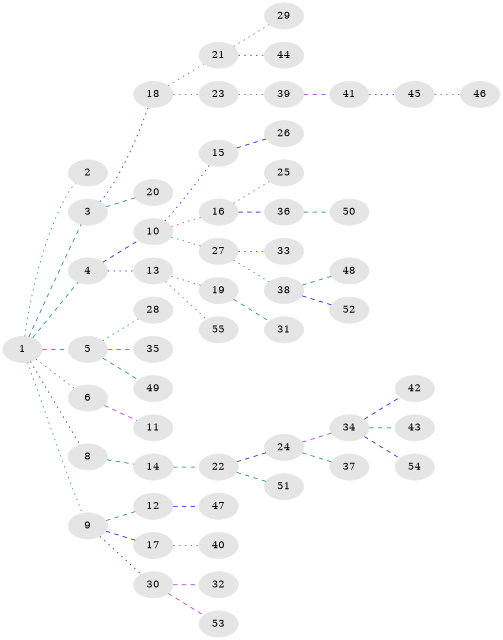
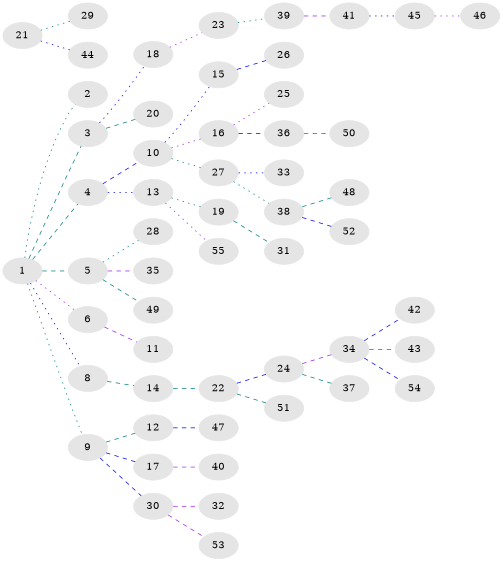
(186, 75) -> none
(186, 546) -> (186, 467)
(121, 555) -> (121, 477)
